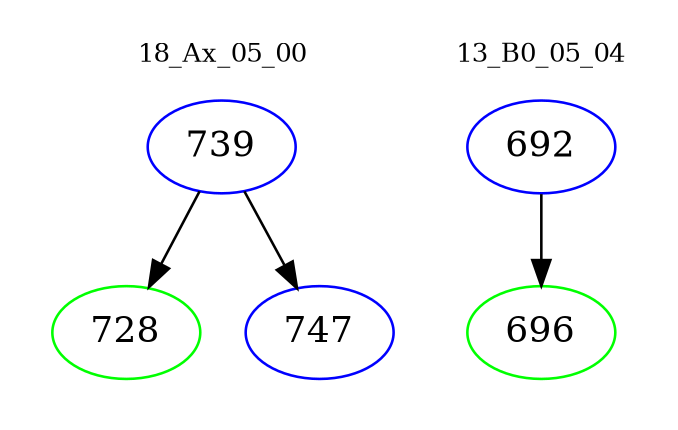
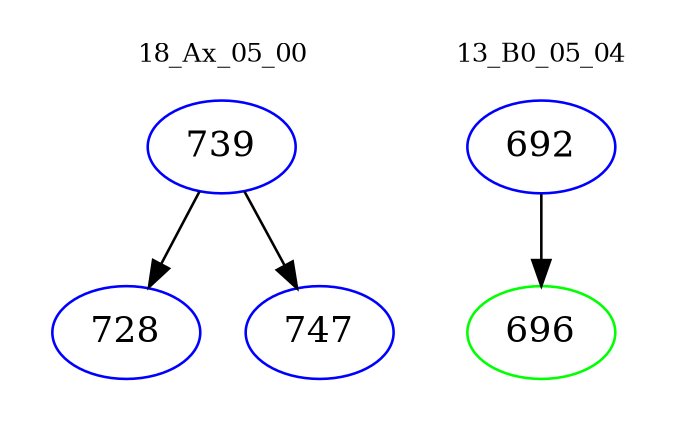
(126, 333) -> (126, 333)
